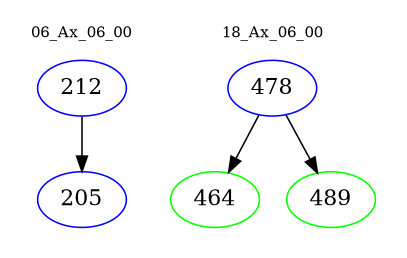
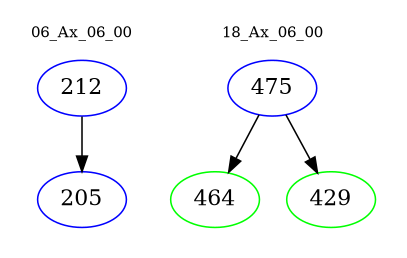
(272, 88) -> (272, 88)
(331, 200) -> (331, 200)
